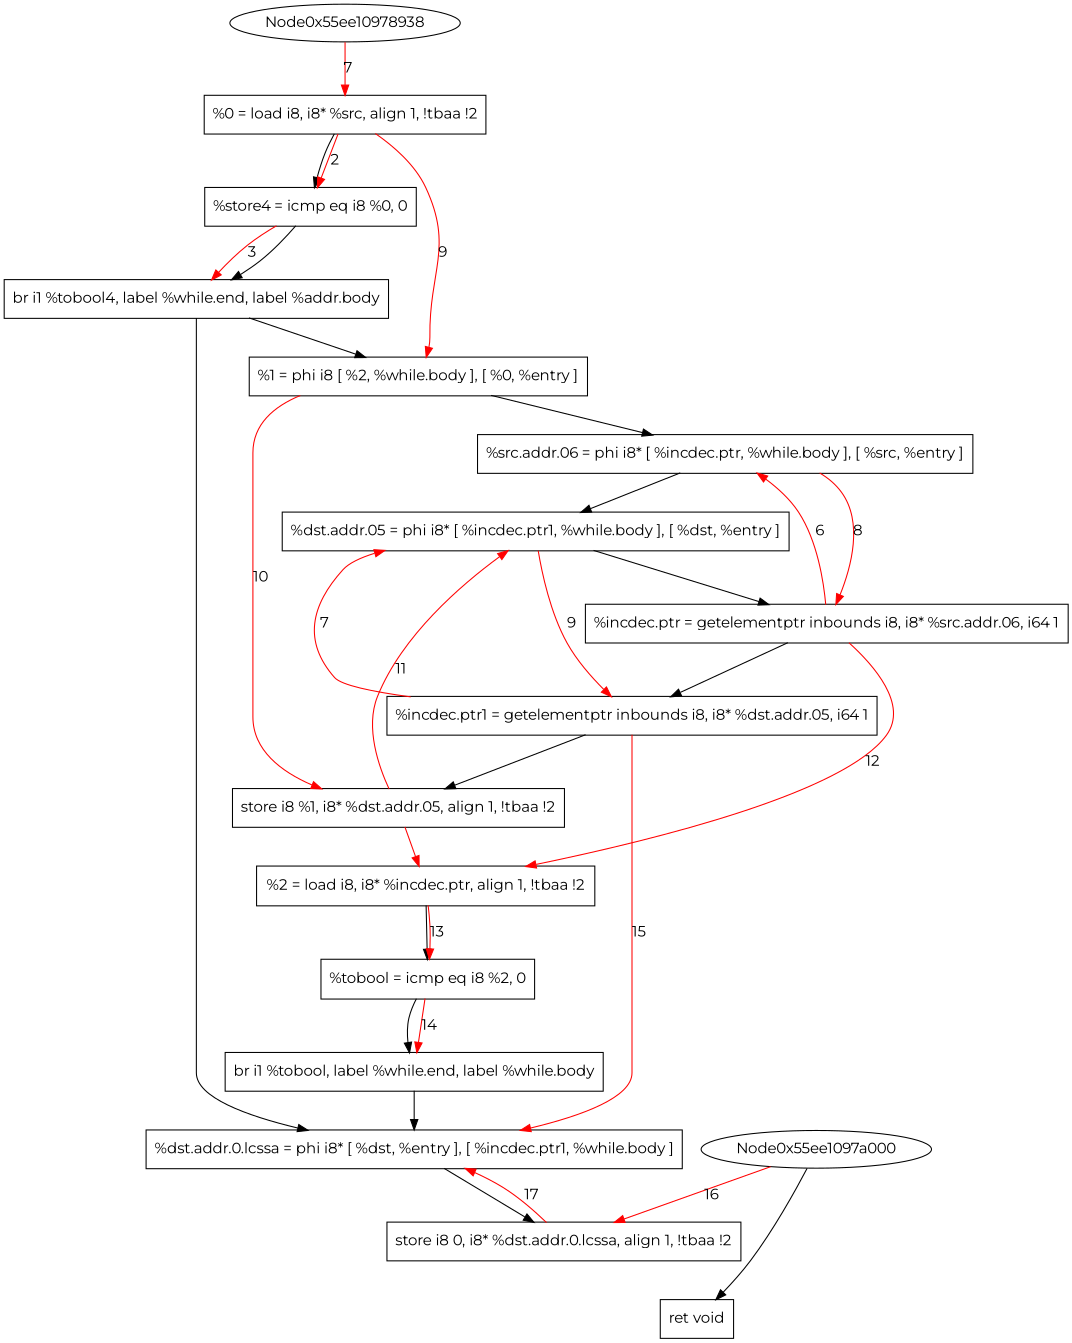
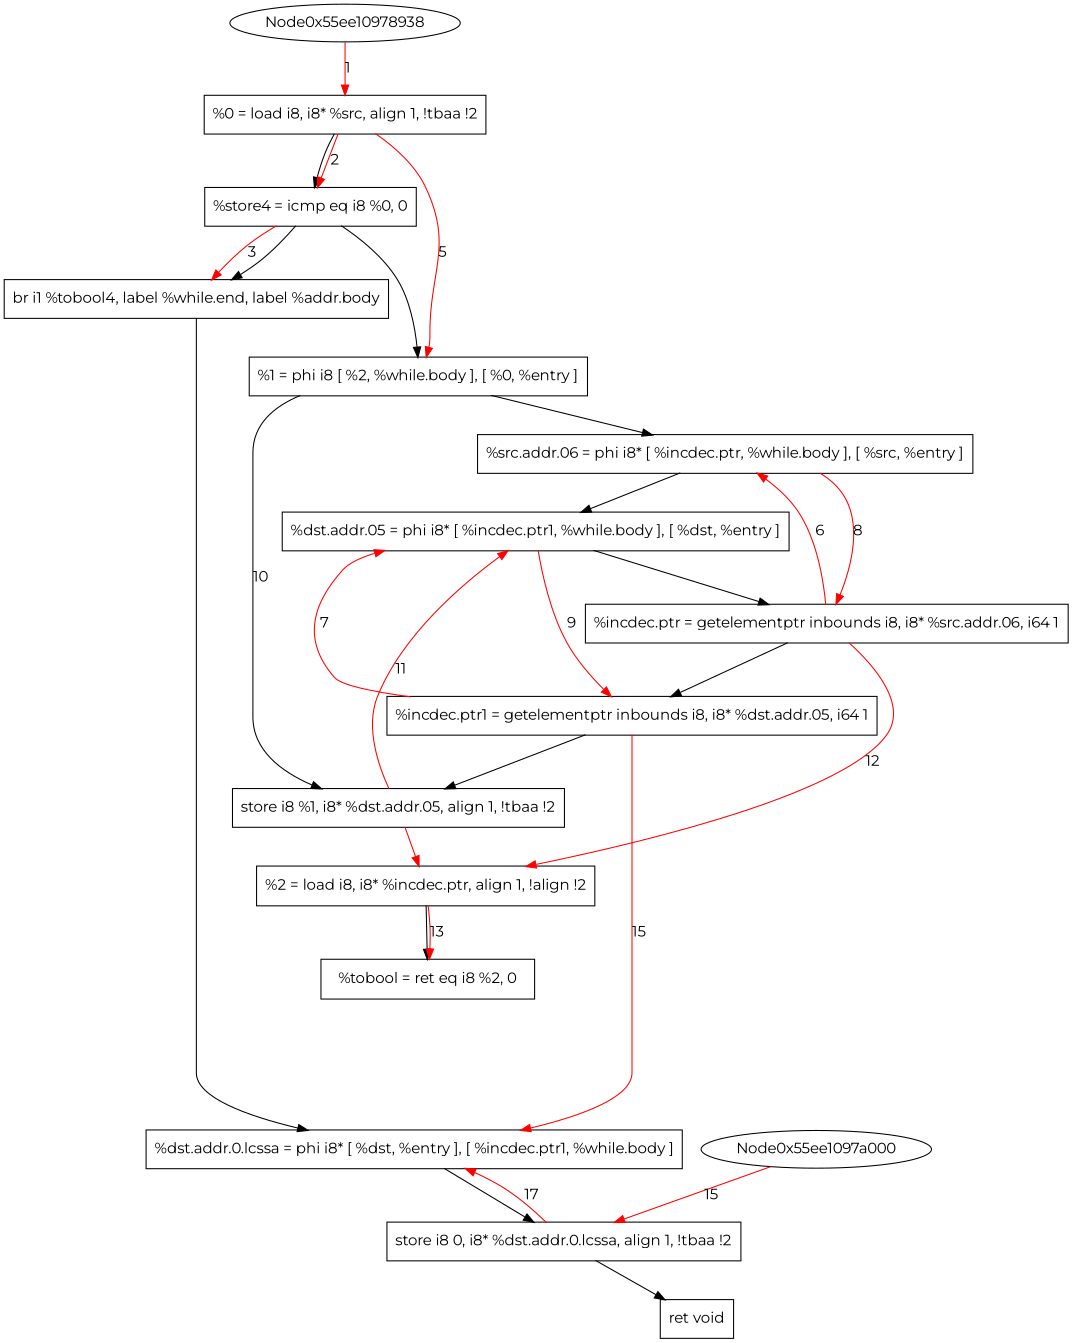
(348, 69) -> (348, 69)
(443, 253) -> (443, 253)
(302, 336) -> (395, 276)
(253, 593) -> (253, 593)
(426, 886) -> (426, 886)
(428, 979) -> (428, 979)
(414, 1072) -> none
(712, 1195) -> (712, 1195)
(769, 1233) -> (626, 1278)
